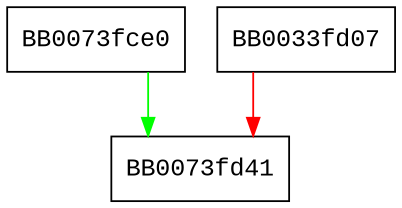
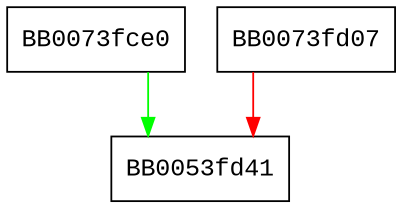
(306, 40) -> (306, 40)
(200, 169) -> (200, 169)
